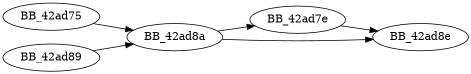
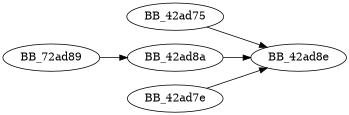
(109, 26) -> (233, 36)
(232, 29) -> none
(51, 58) -> (51, 58)
